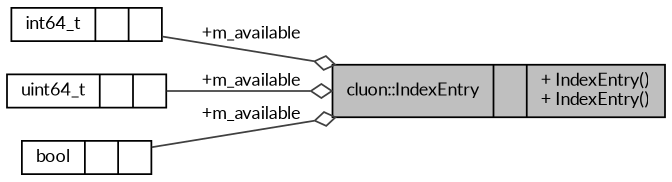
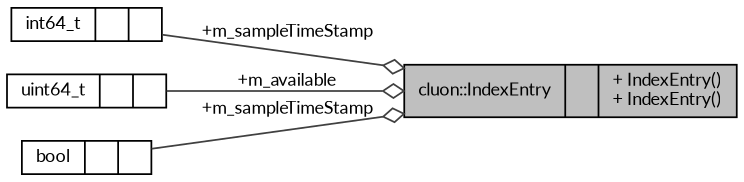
(249, 34) -> (285, 32)
(249, 115) -> (285, 109)
